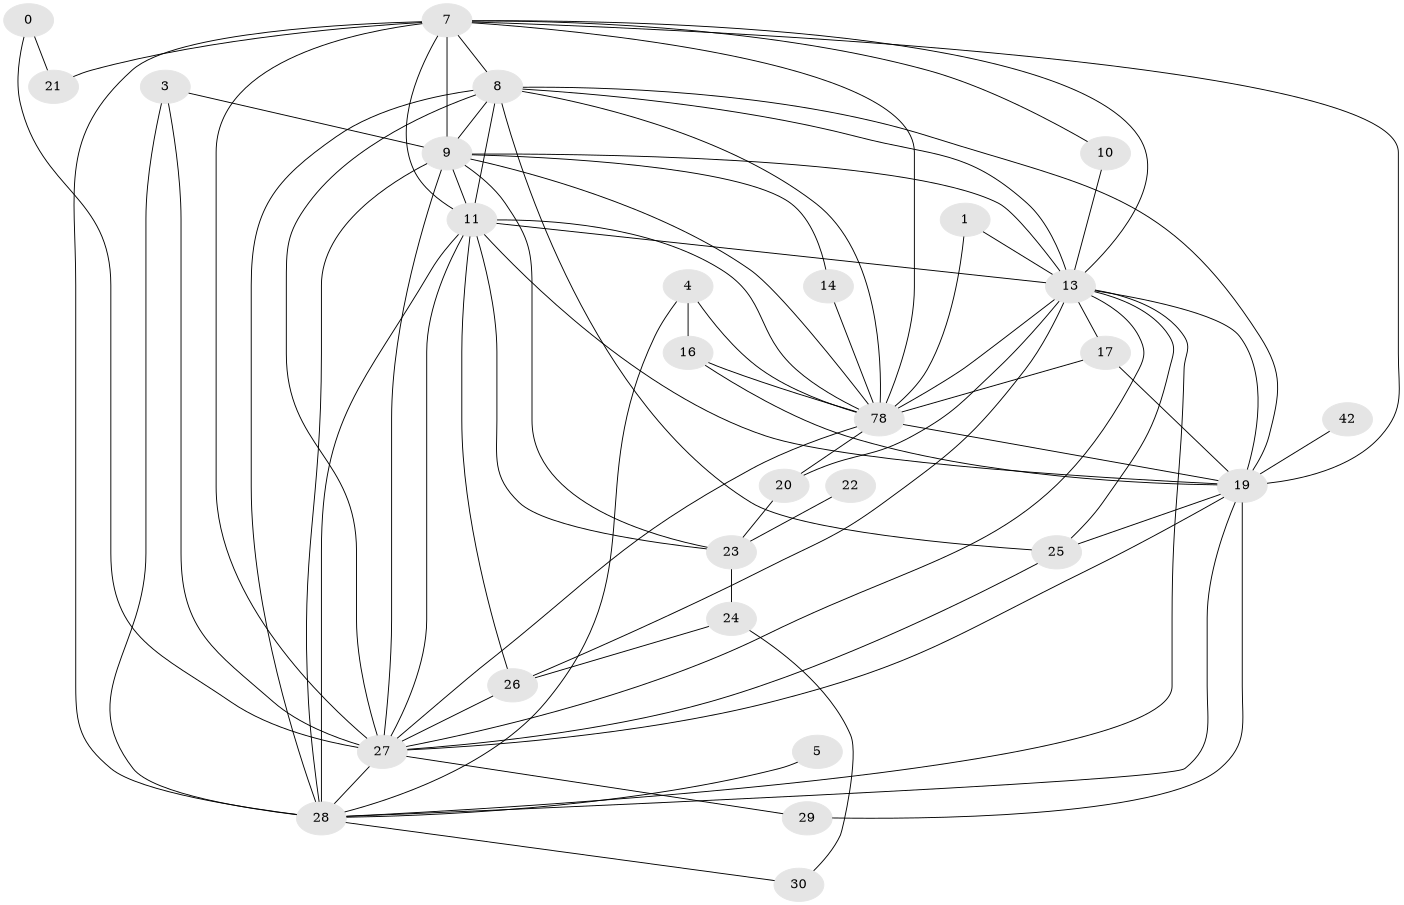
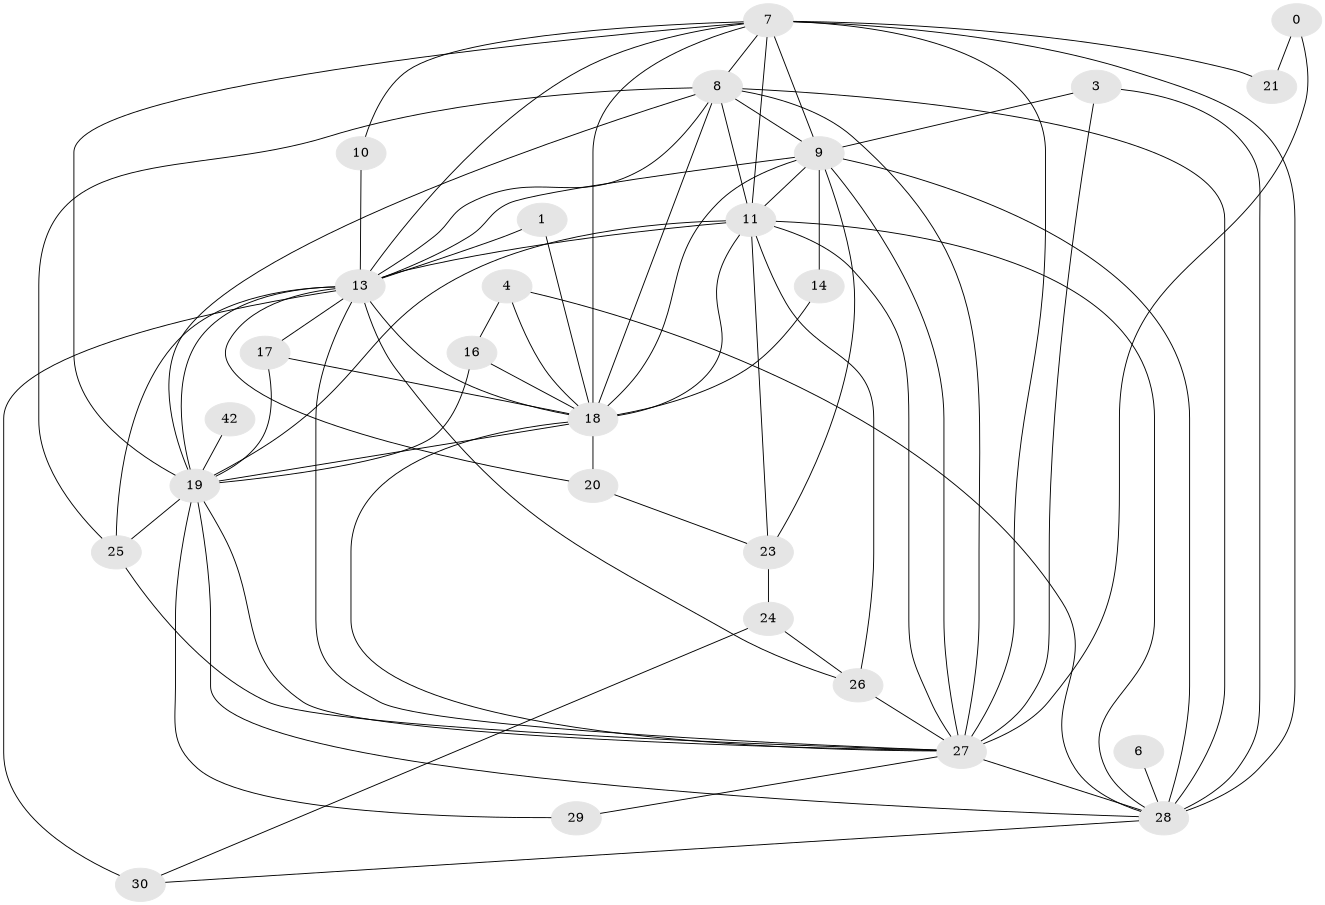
(879, 419) -> (593, 419)
(851, 486) -> none
(817, 752) -> (1139, 752)
(994, 755) -> (4, 490)
